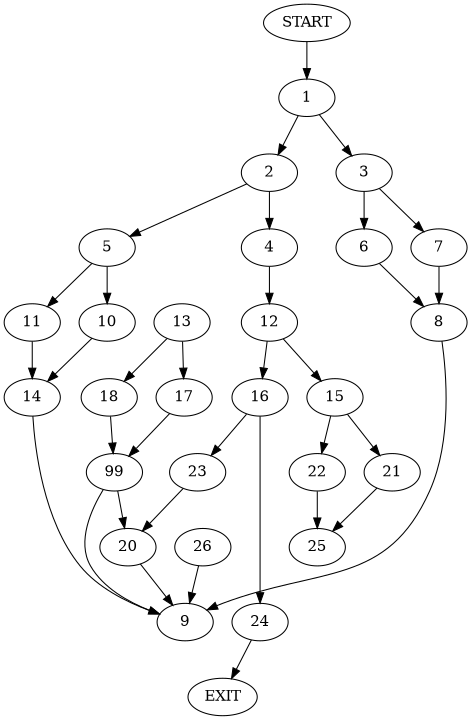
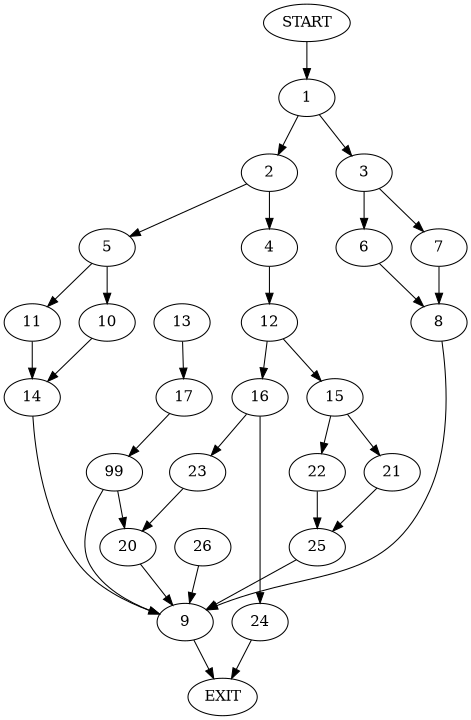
(109, 397) -> none
none -> (252, 584)
none -> (201, 655)
